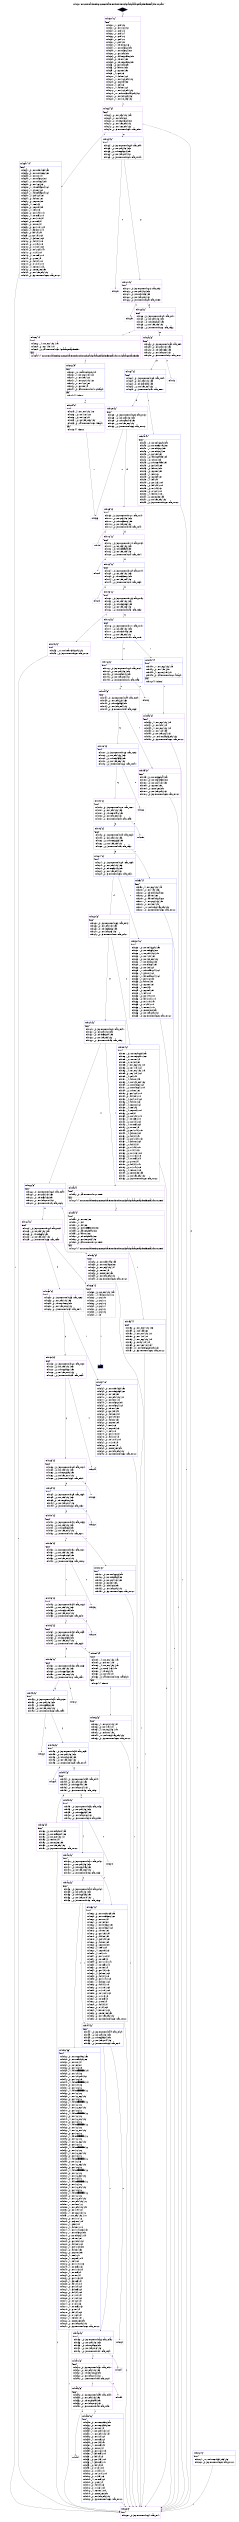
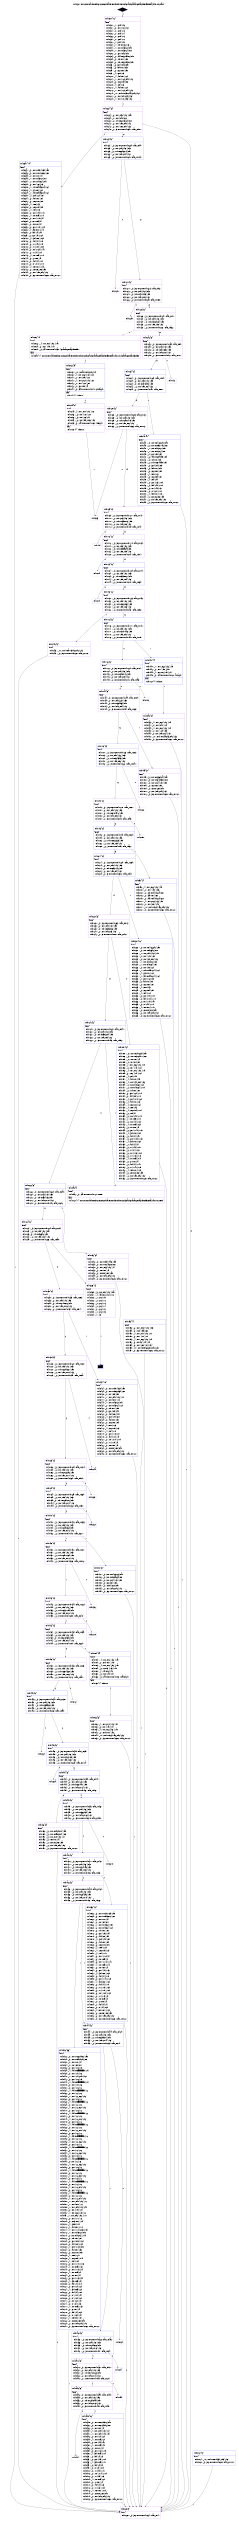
(116, 1231) -> none
